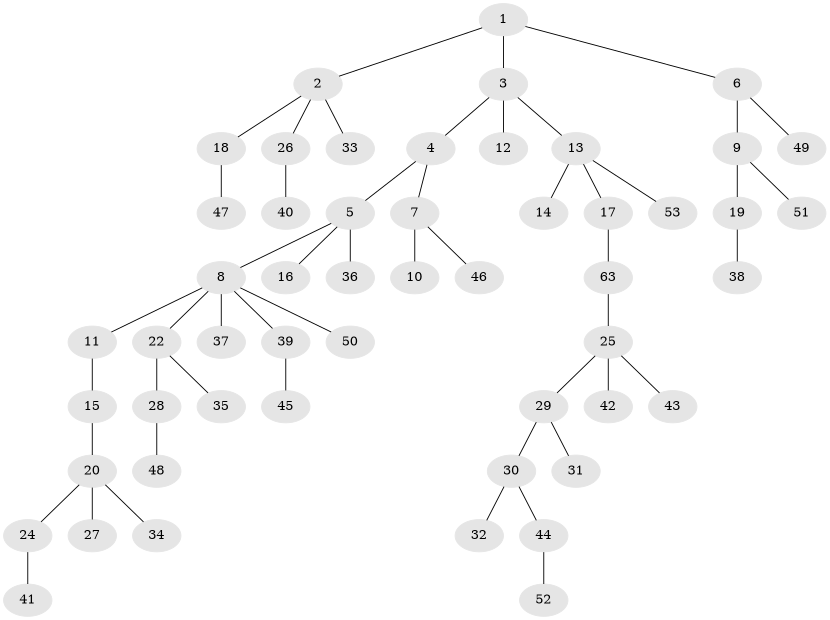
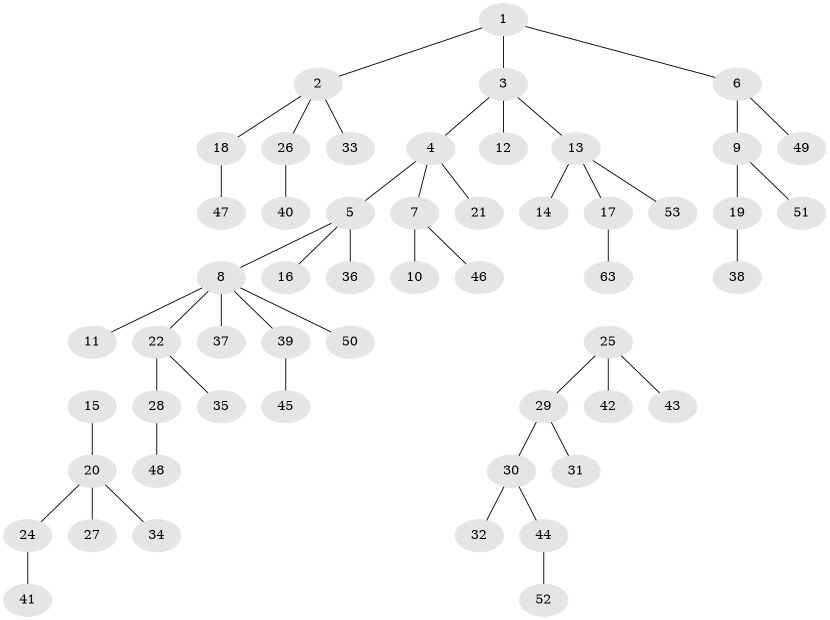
none -> (479, 213)
(608, 310) -> none
(92, 375) -> none
